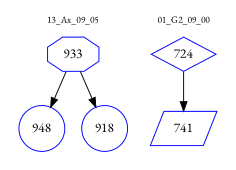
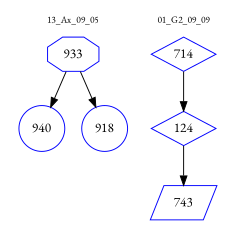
(184, 20) -> (184, 20)
none -> (184, 54)
(184, 54) -> (184, 128)
(42, 128) -> (42, 128)
(184, 128) -> (184, 203)
